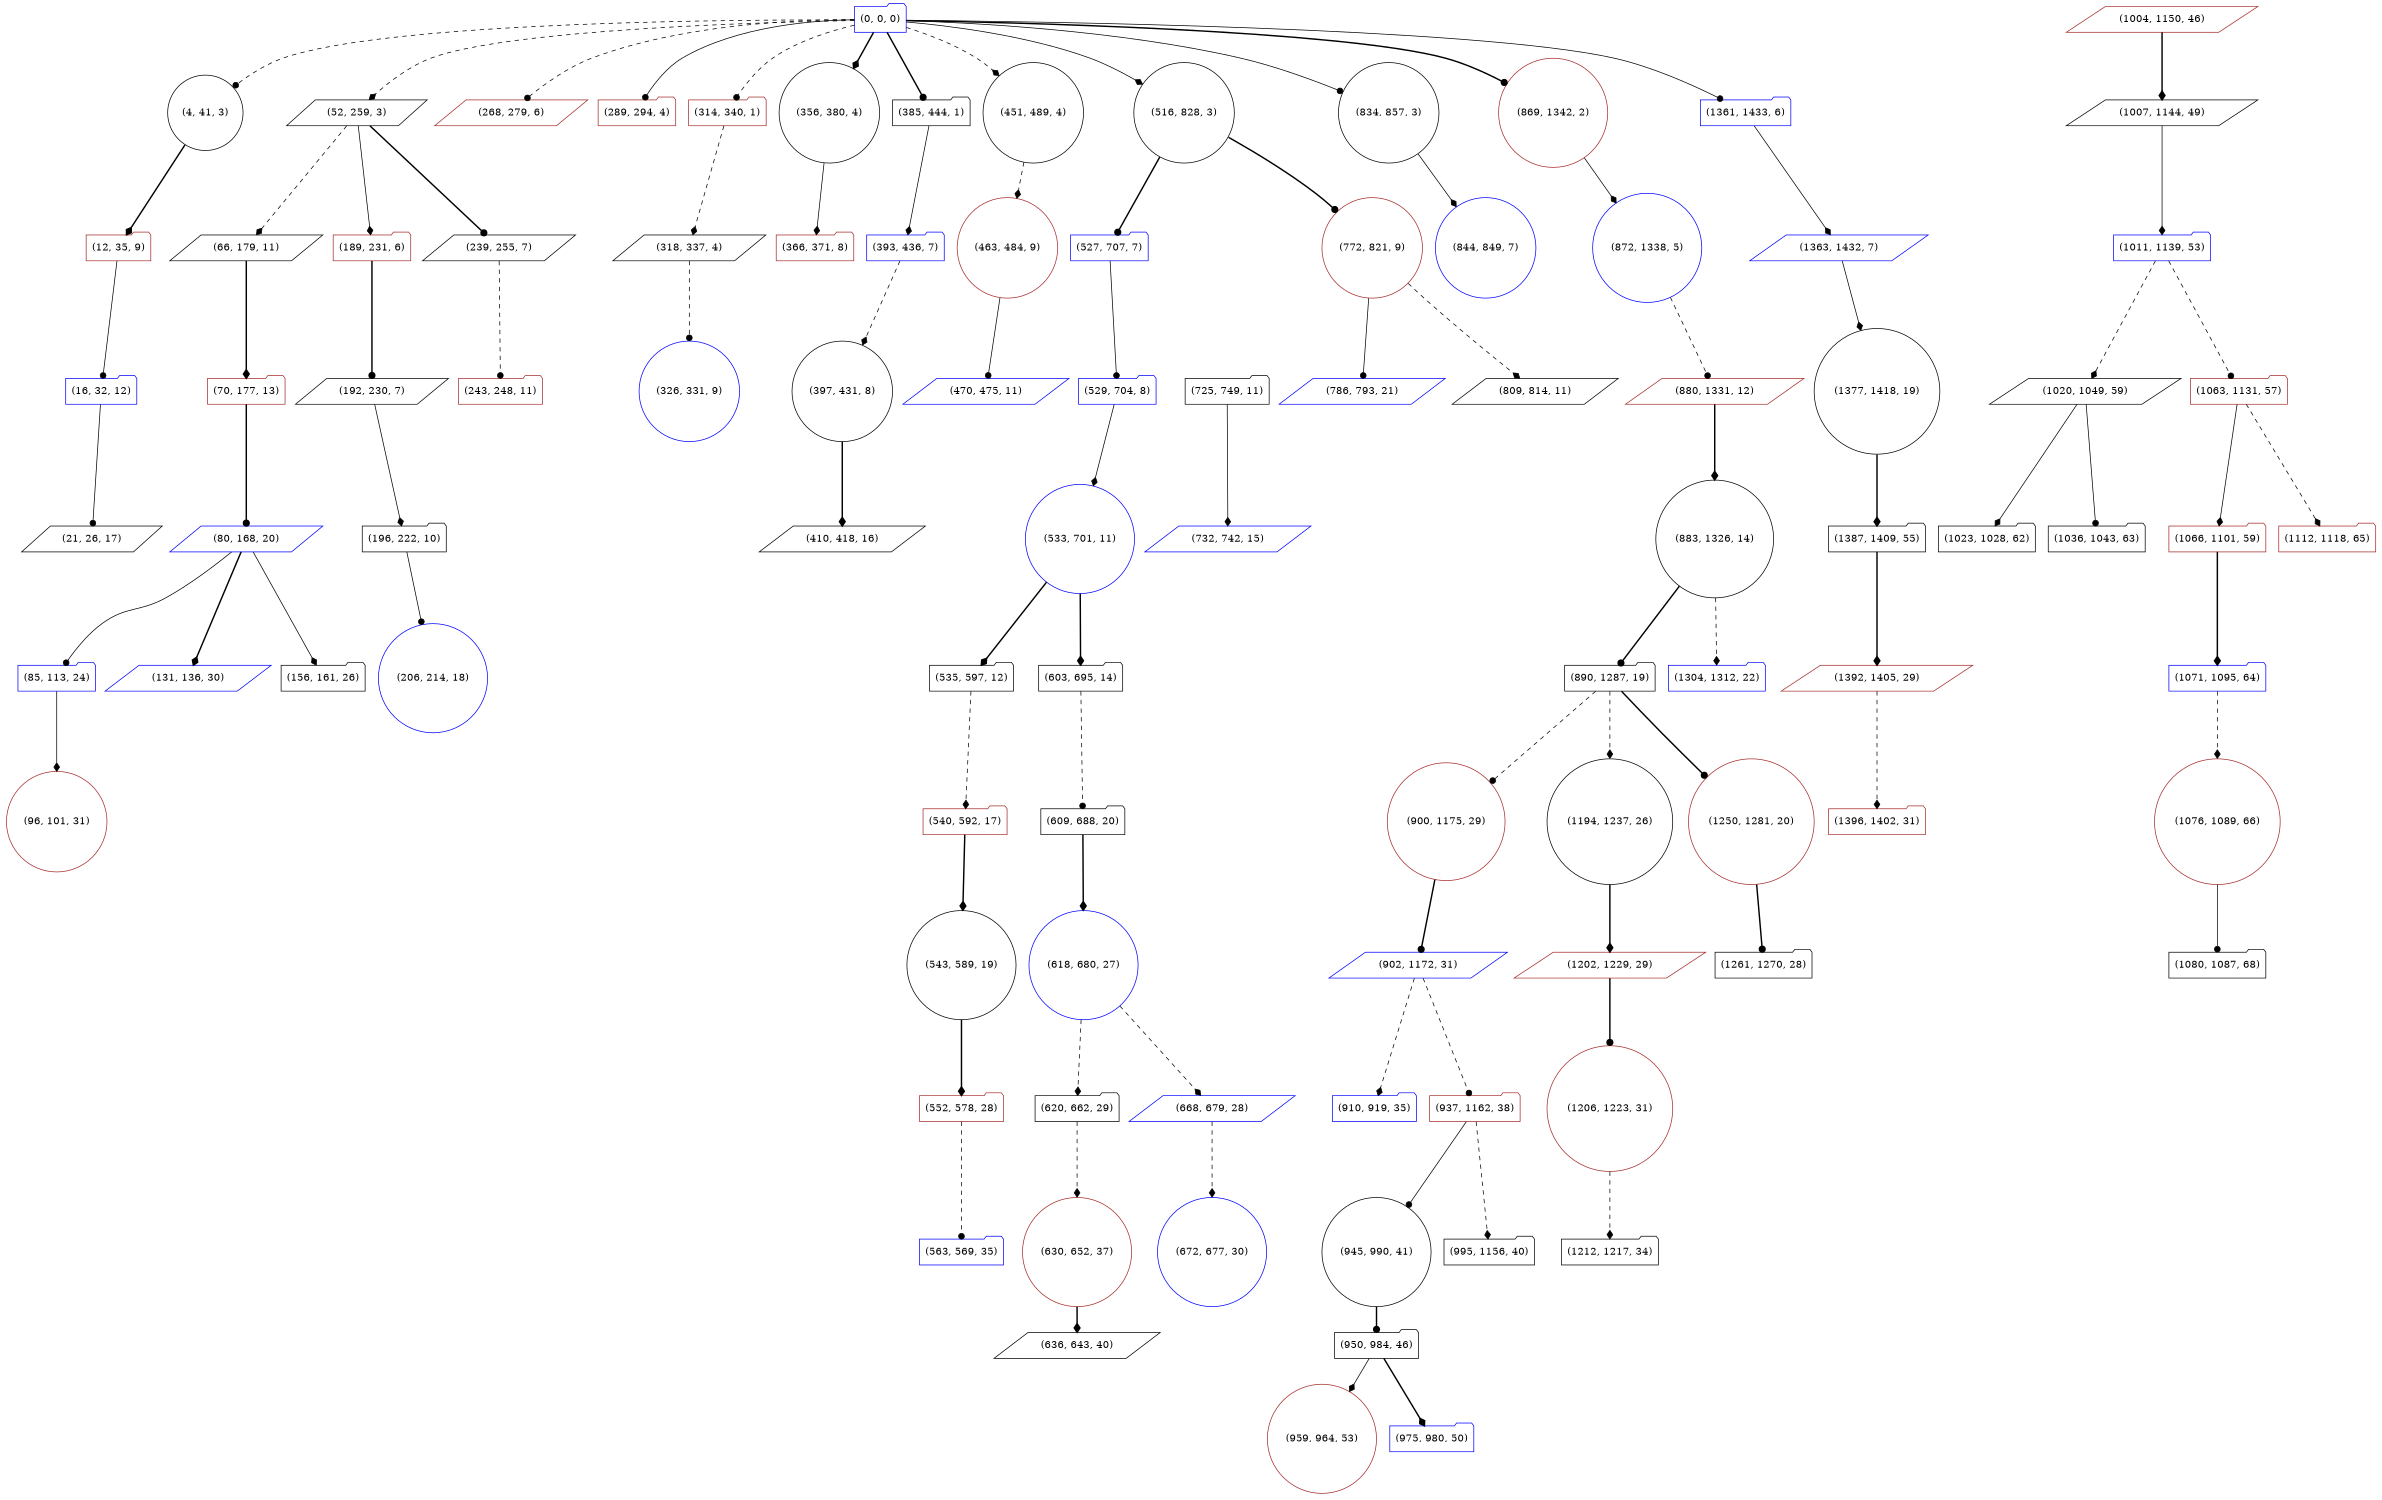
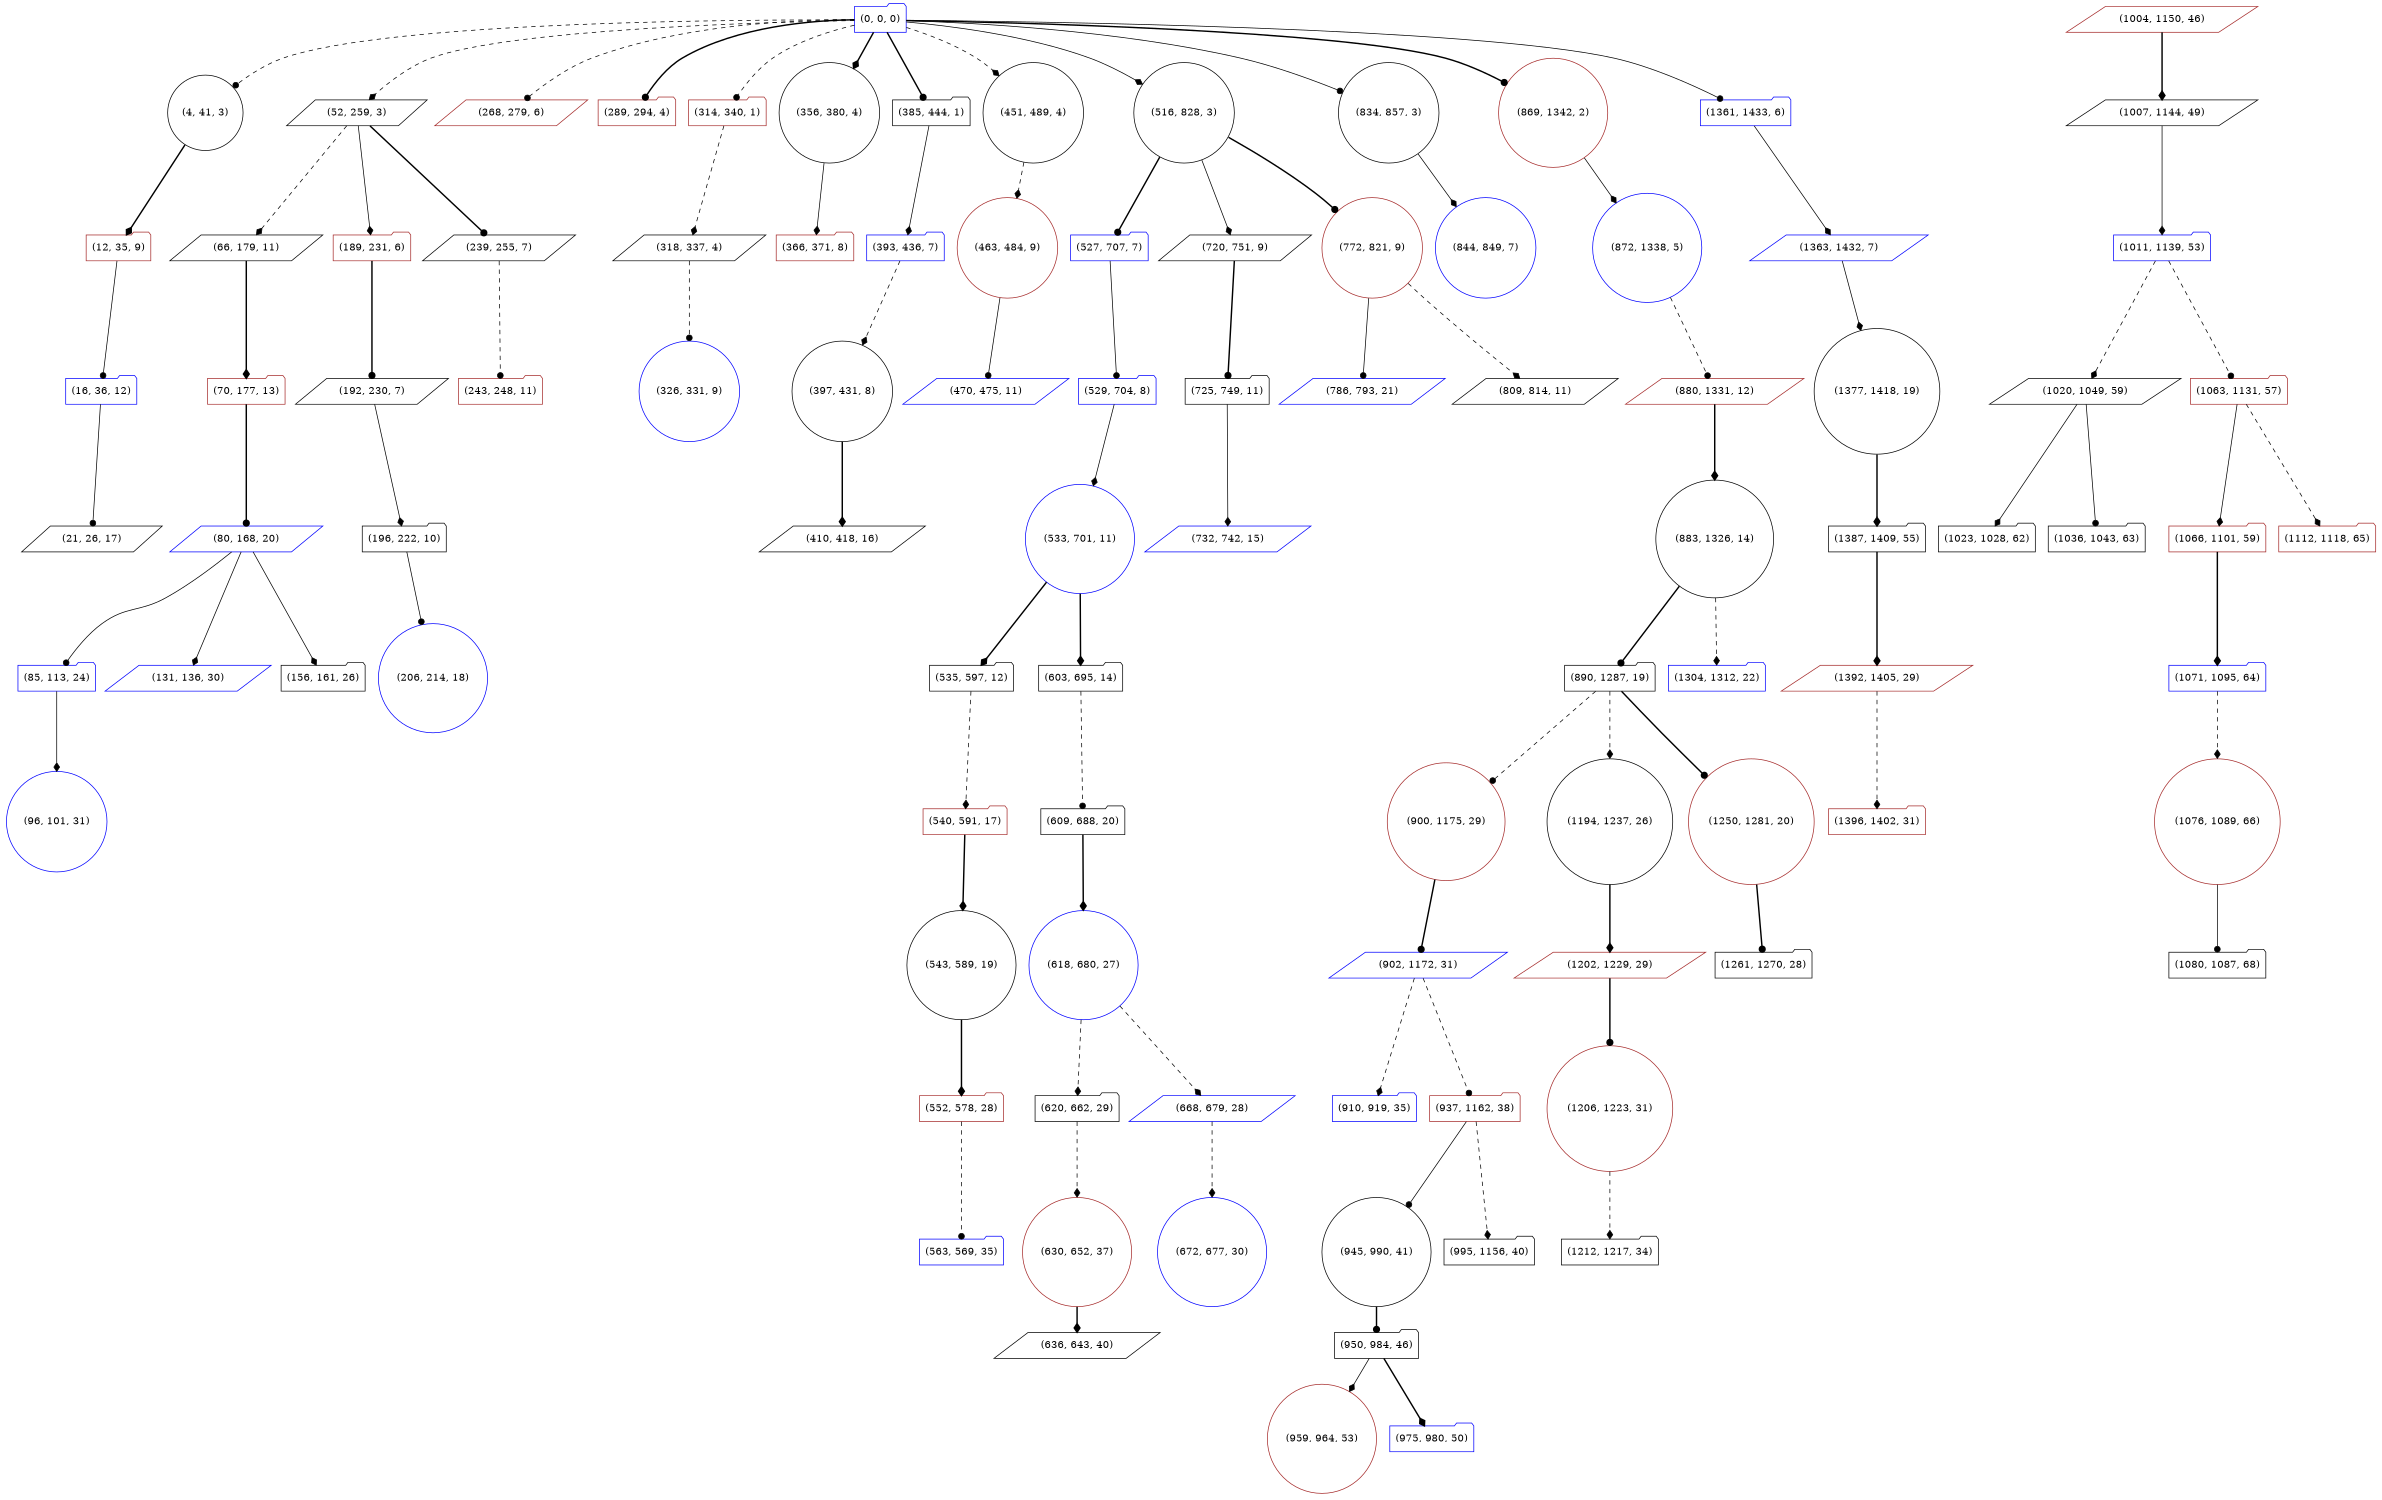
(741, 35) -> (741, 35)
none -> (1235, 248)
(101, 391) -> (101, 391)
(219, 604) -> (219, 604)
(57, 822) -> (57, 822)
(965, 822) -> (965, 822)
